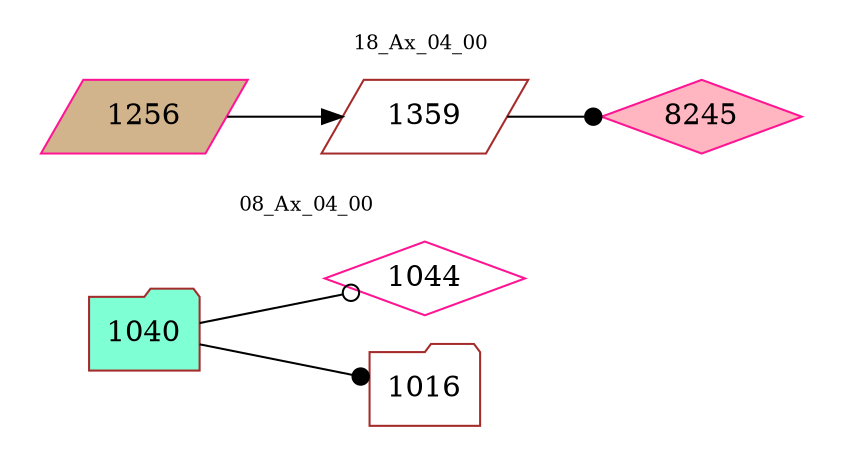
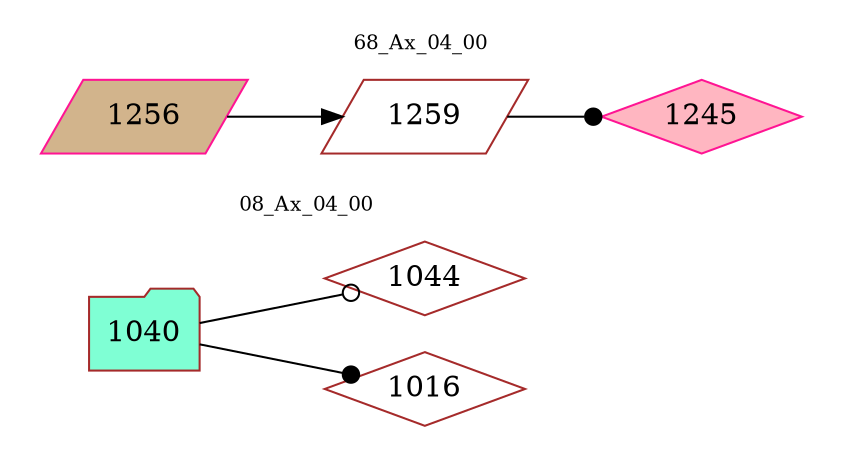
(421, 44) -> (421, 44)
(425, 117) -> (425, 117)
(702, 117) -> (702, 117)
(425, 278) -> (425, 278)
(425, 389) -> (425, 389)
